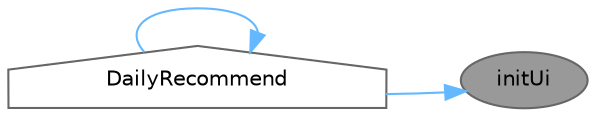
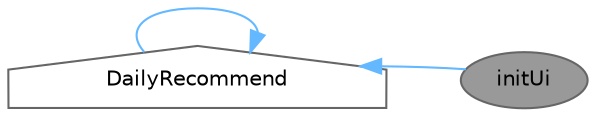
(415, 93) -> (424, 67)
